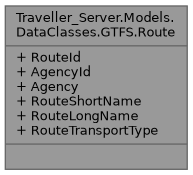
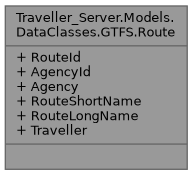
(88, 131) -> (52, 131)
